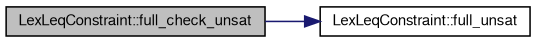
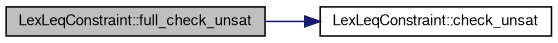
(425, 21) -> (436, 21)
